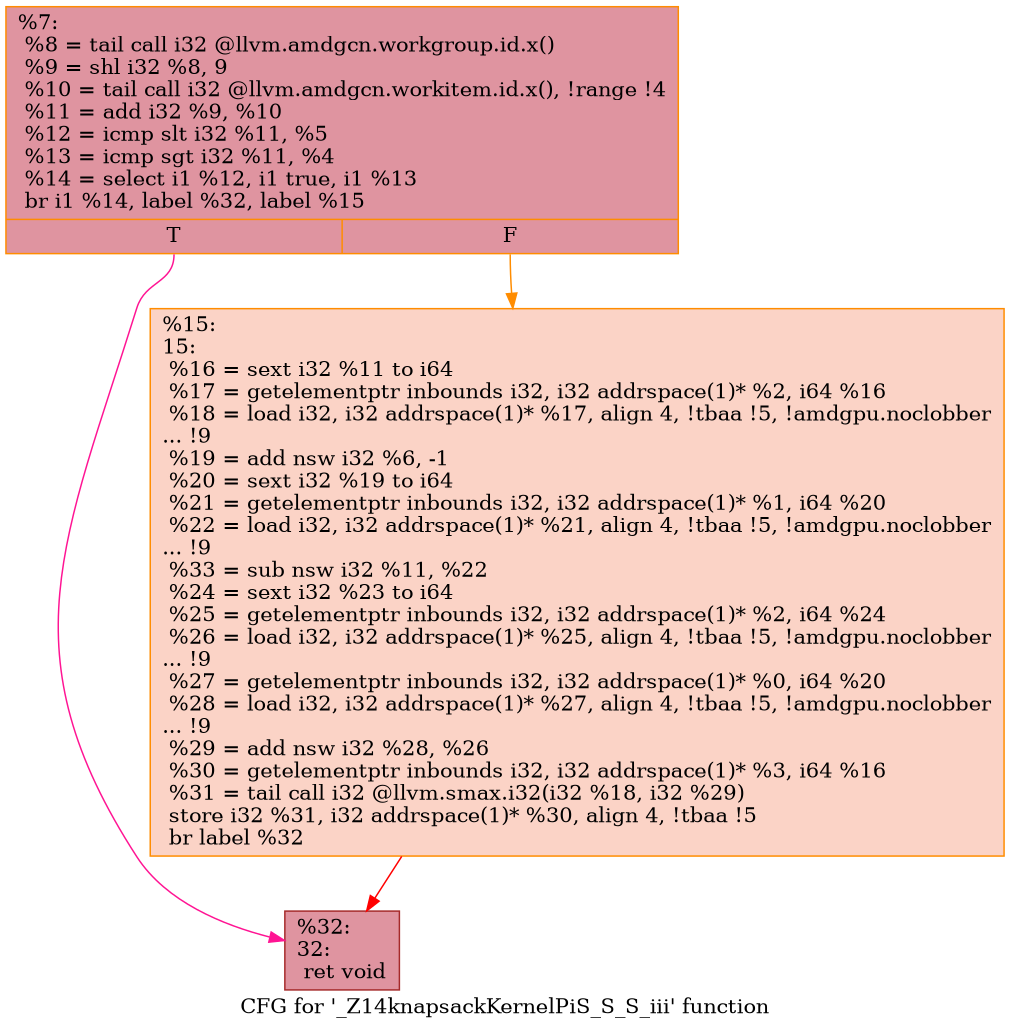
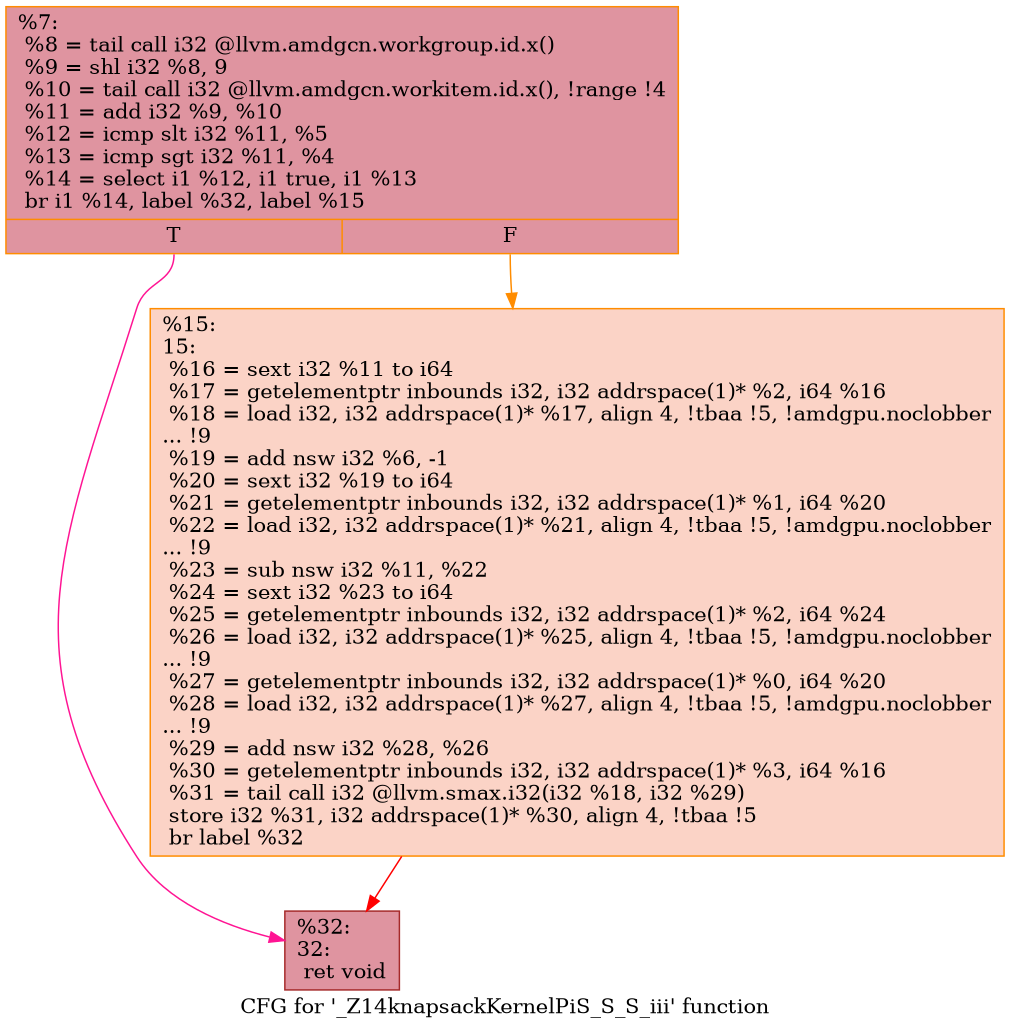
(326, 570) -> (326, 570)
